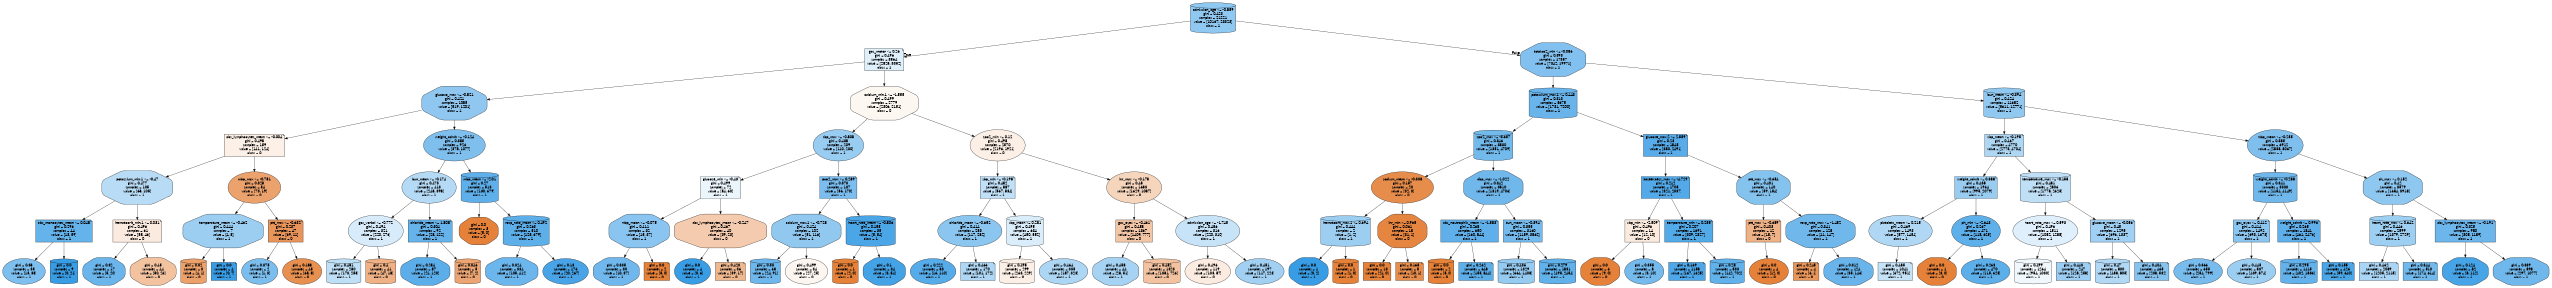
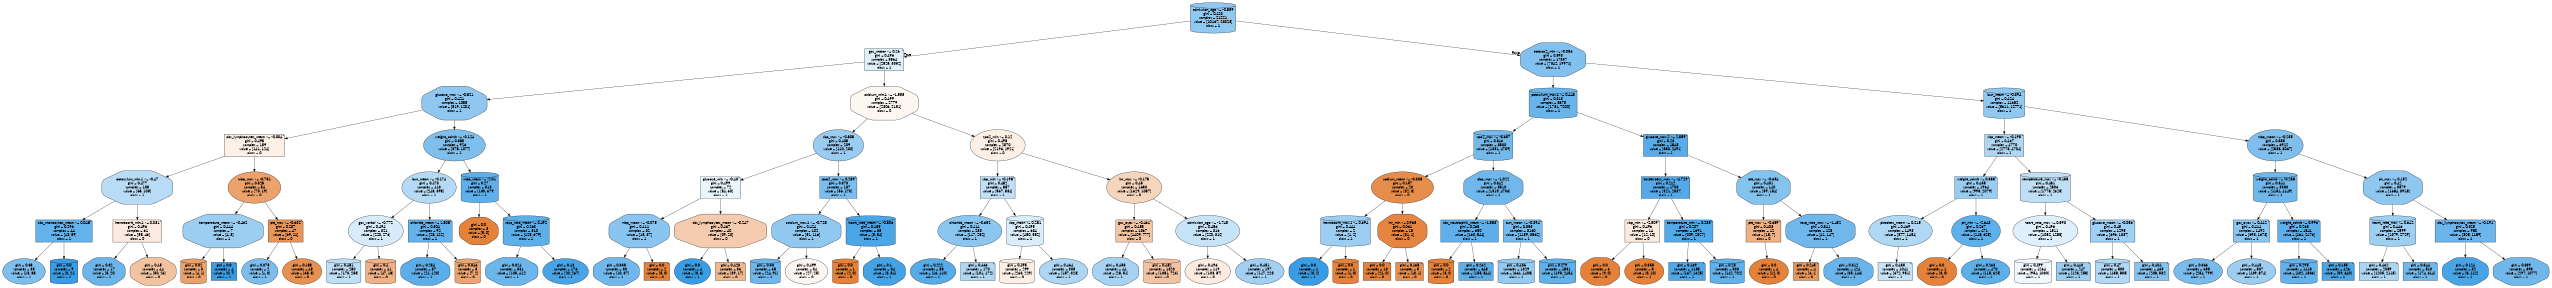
(1644, 271) -> (1644, 271)
